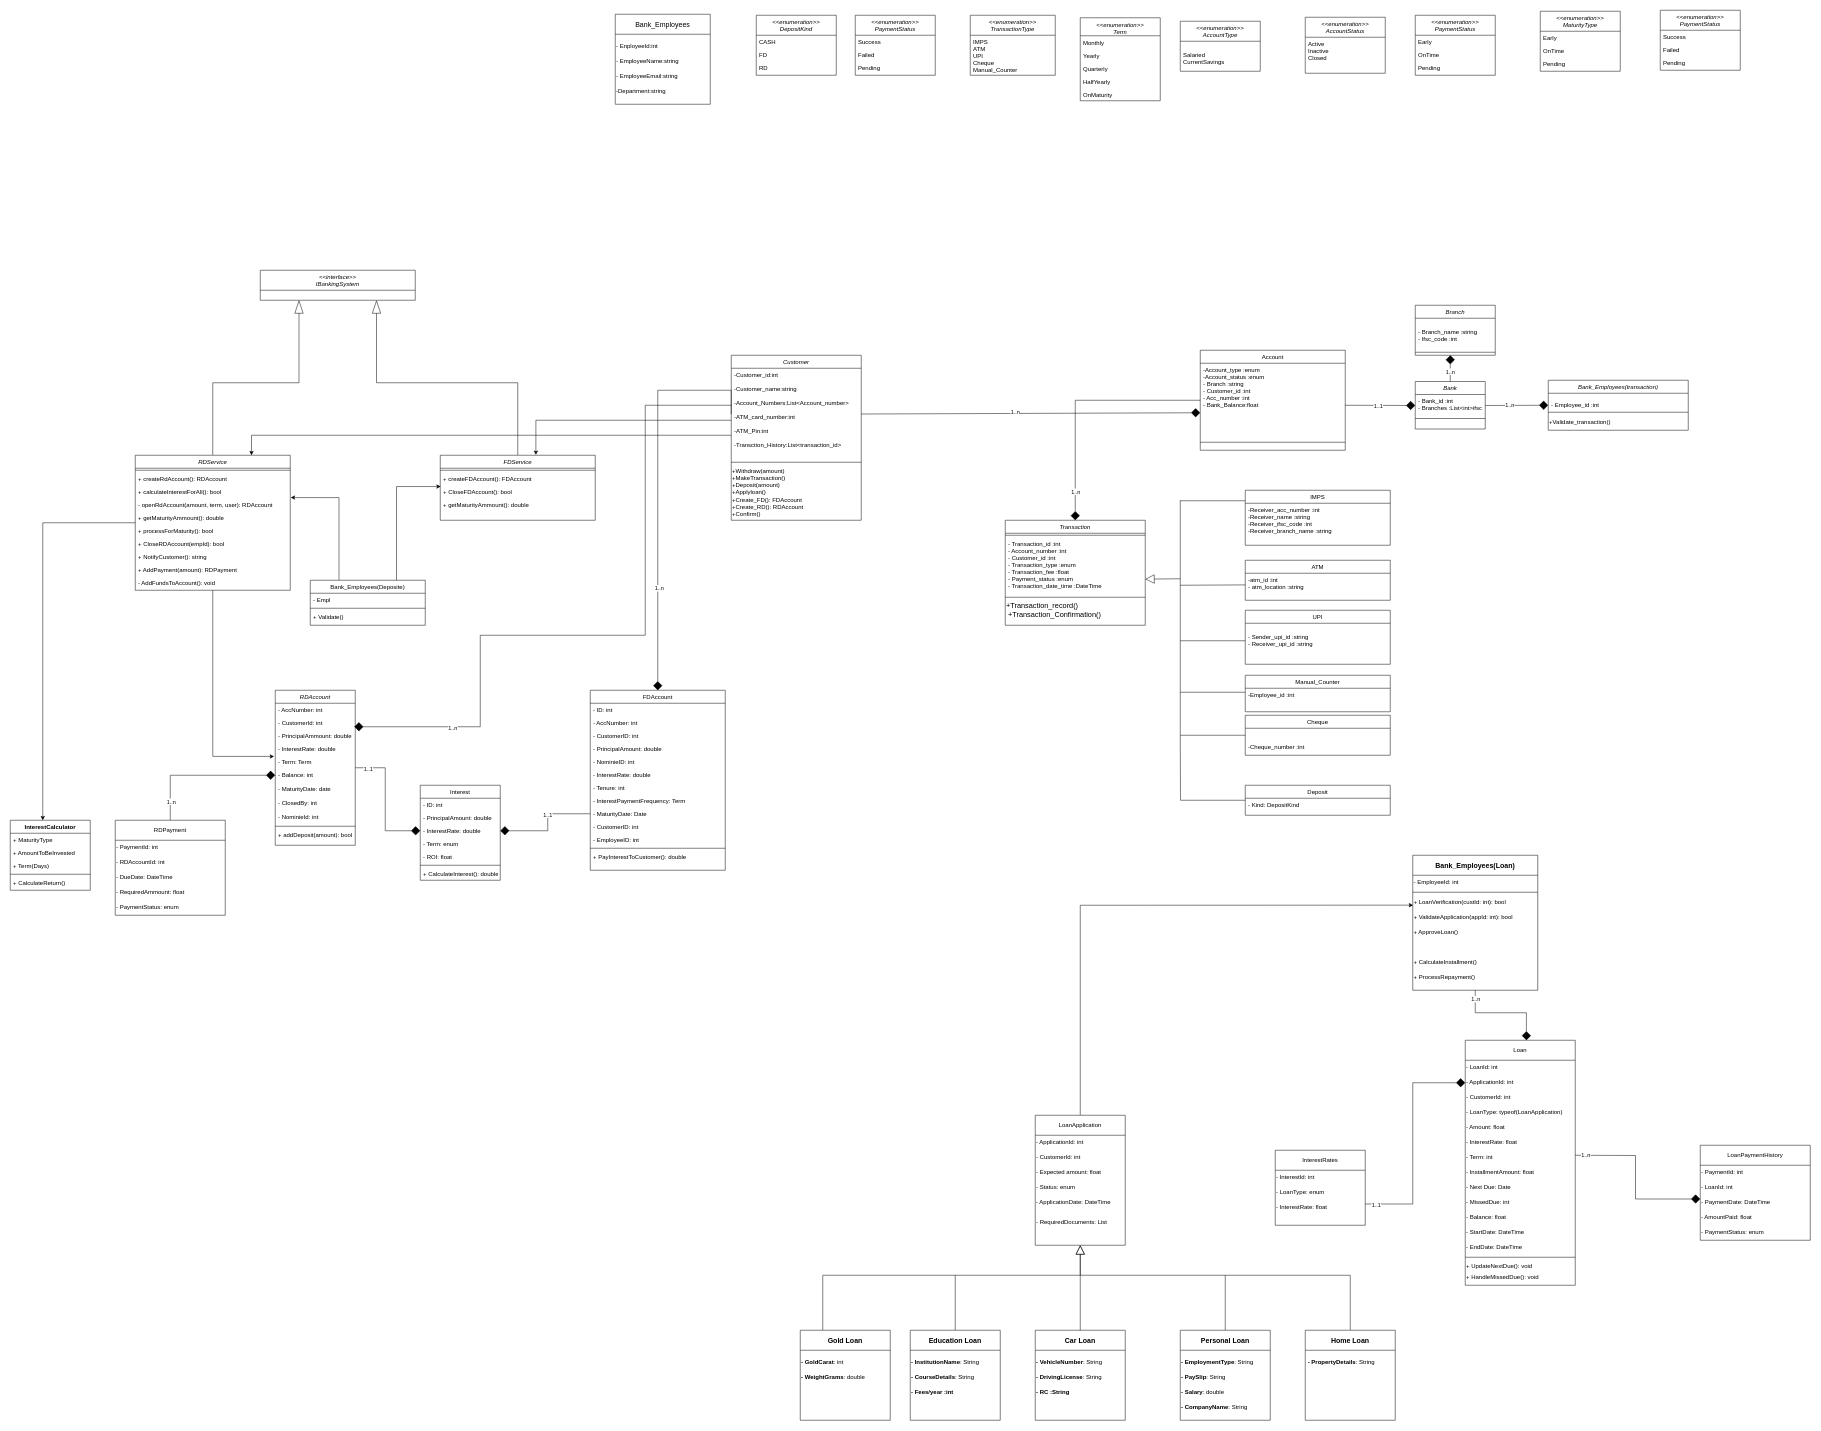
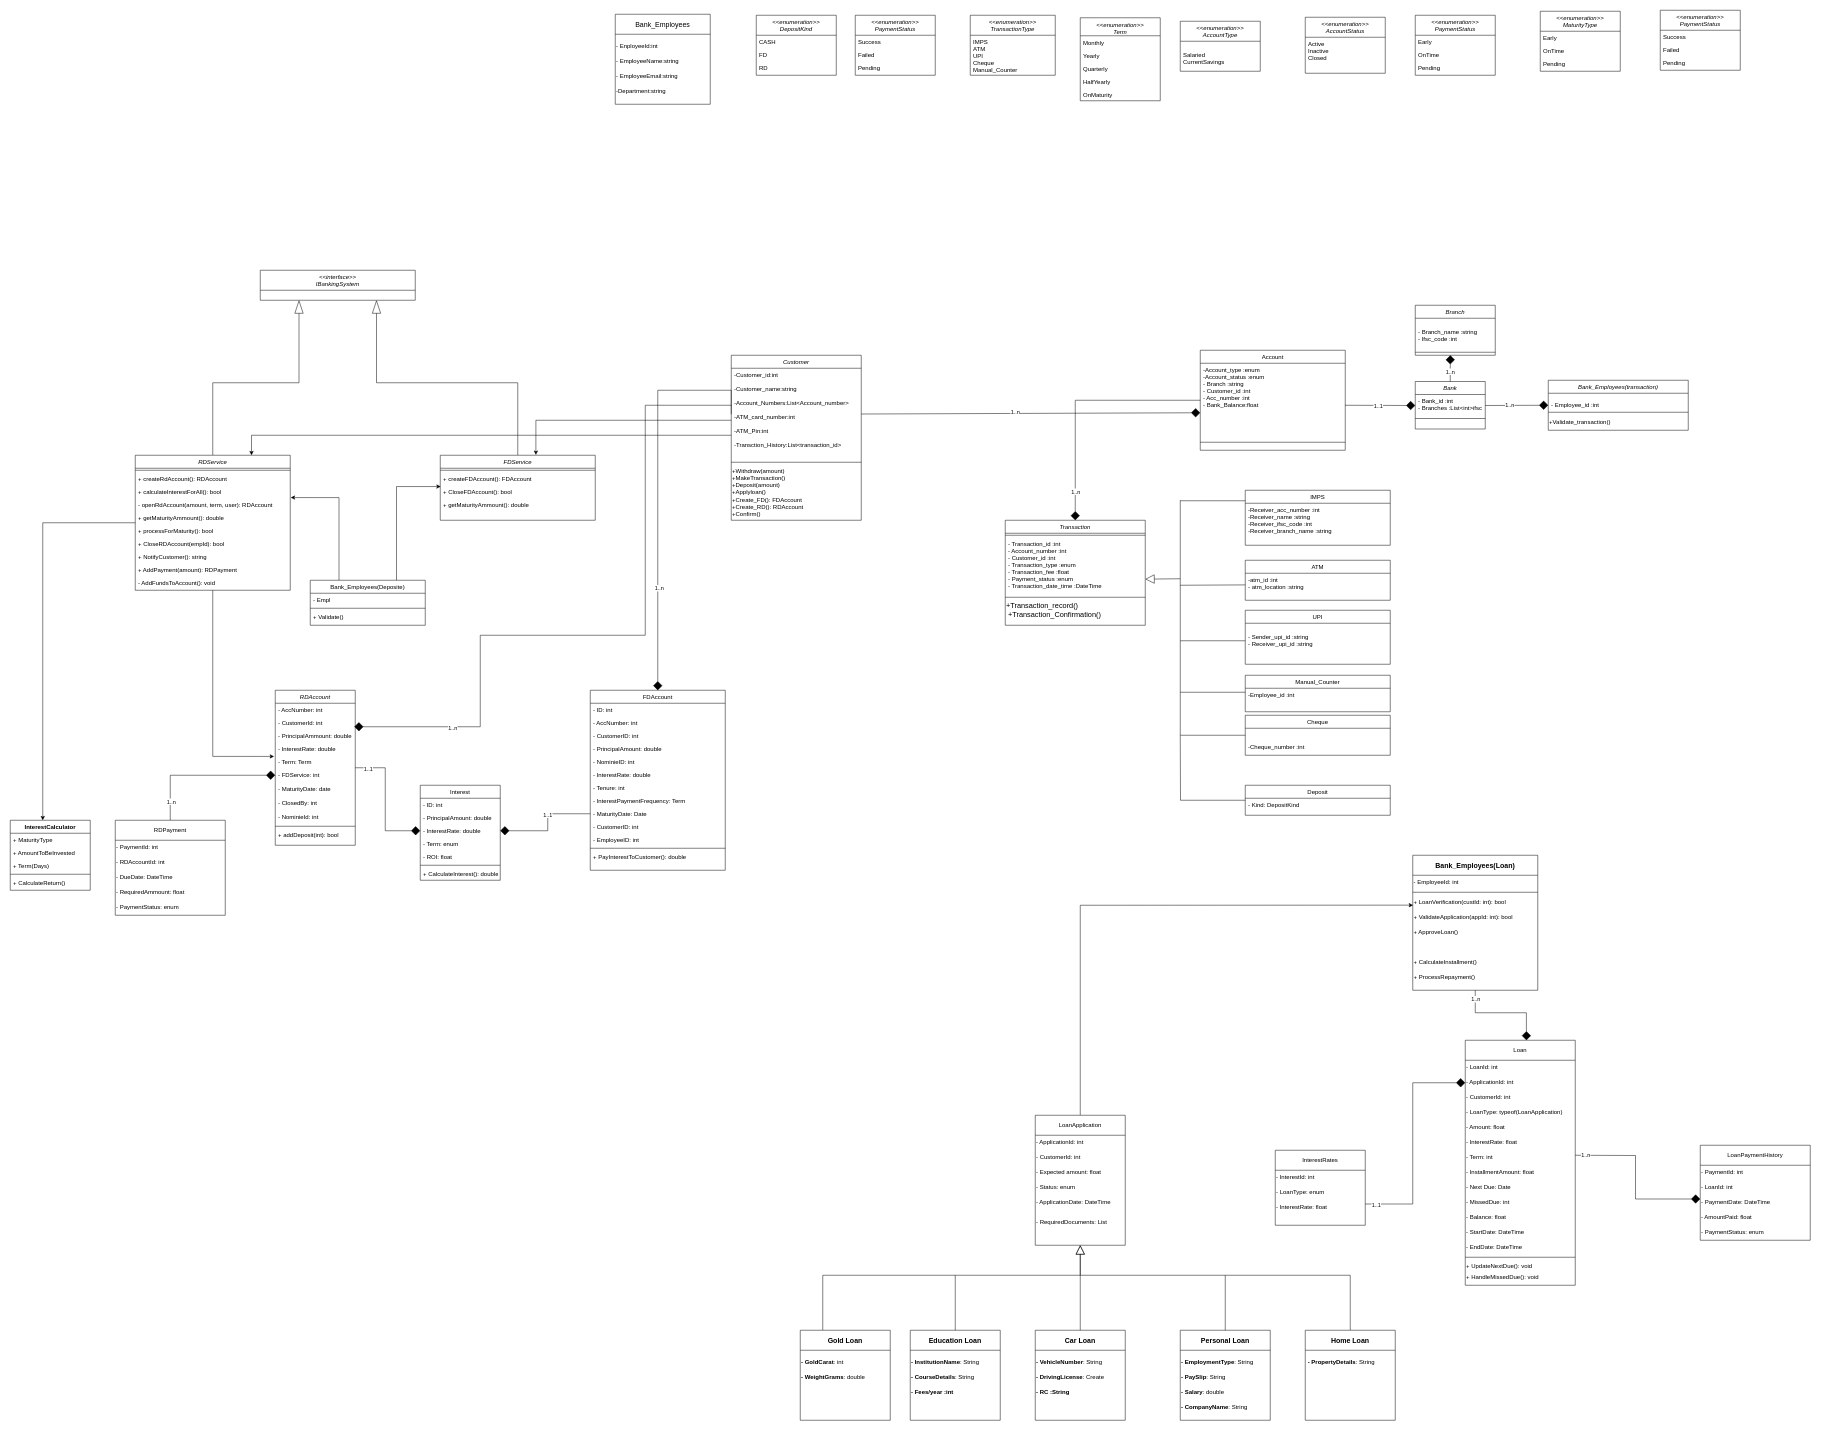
(298, 775) -> (301, 775)
(318, 835) -> (312, 835)
(1071, 1377) -> (1072, 1377)
